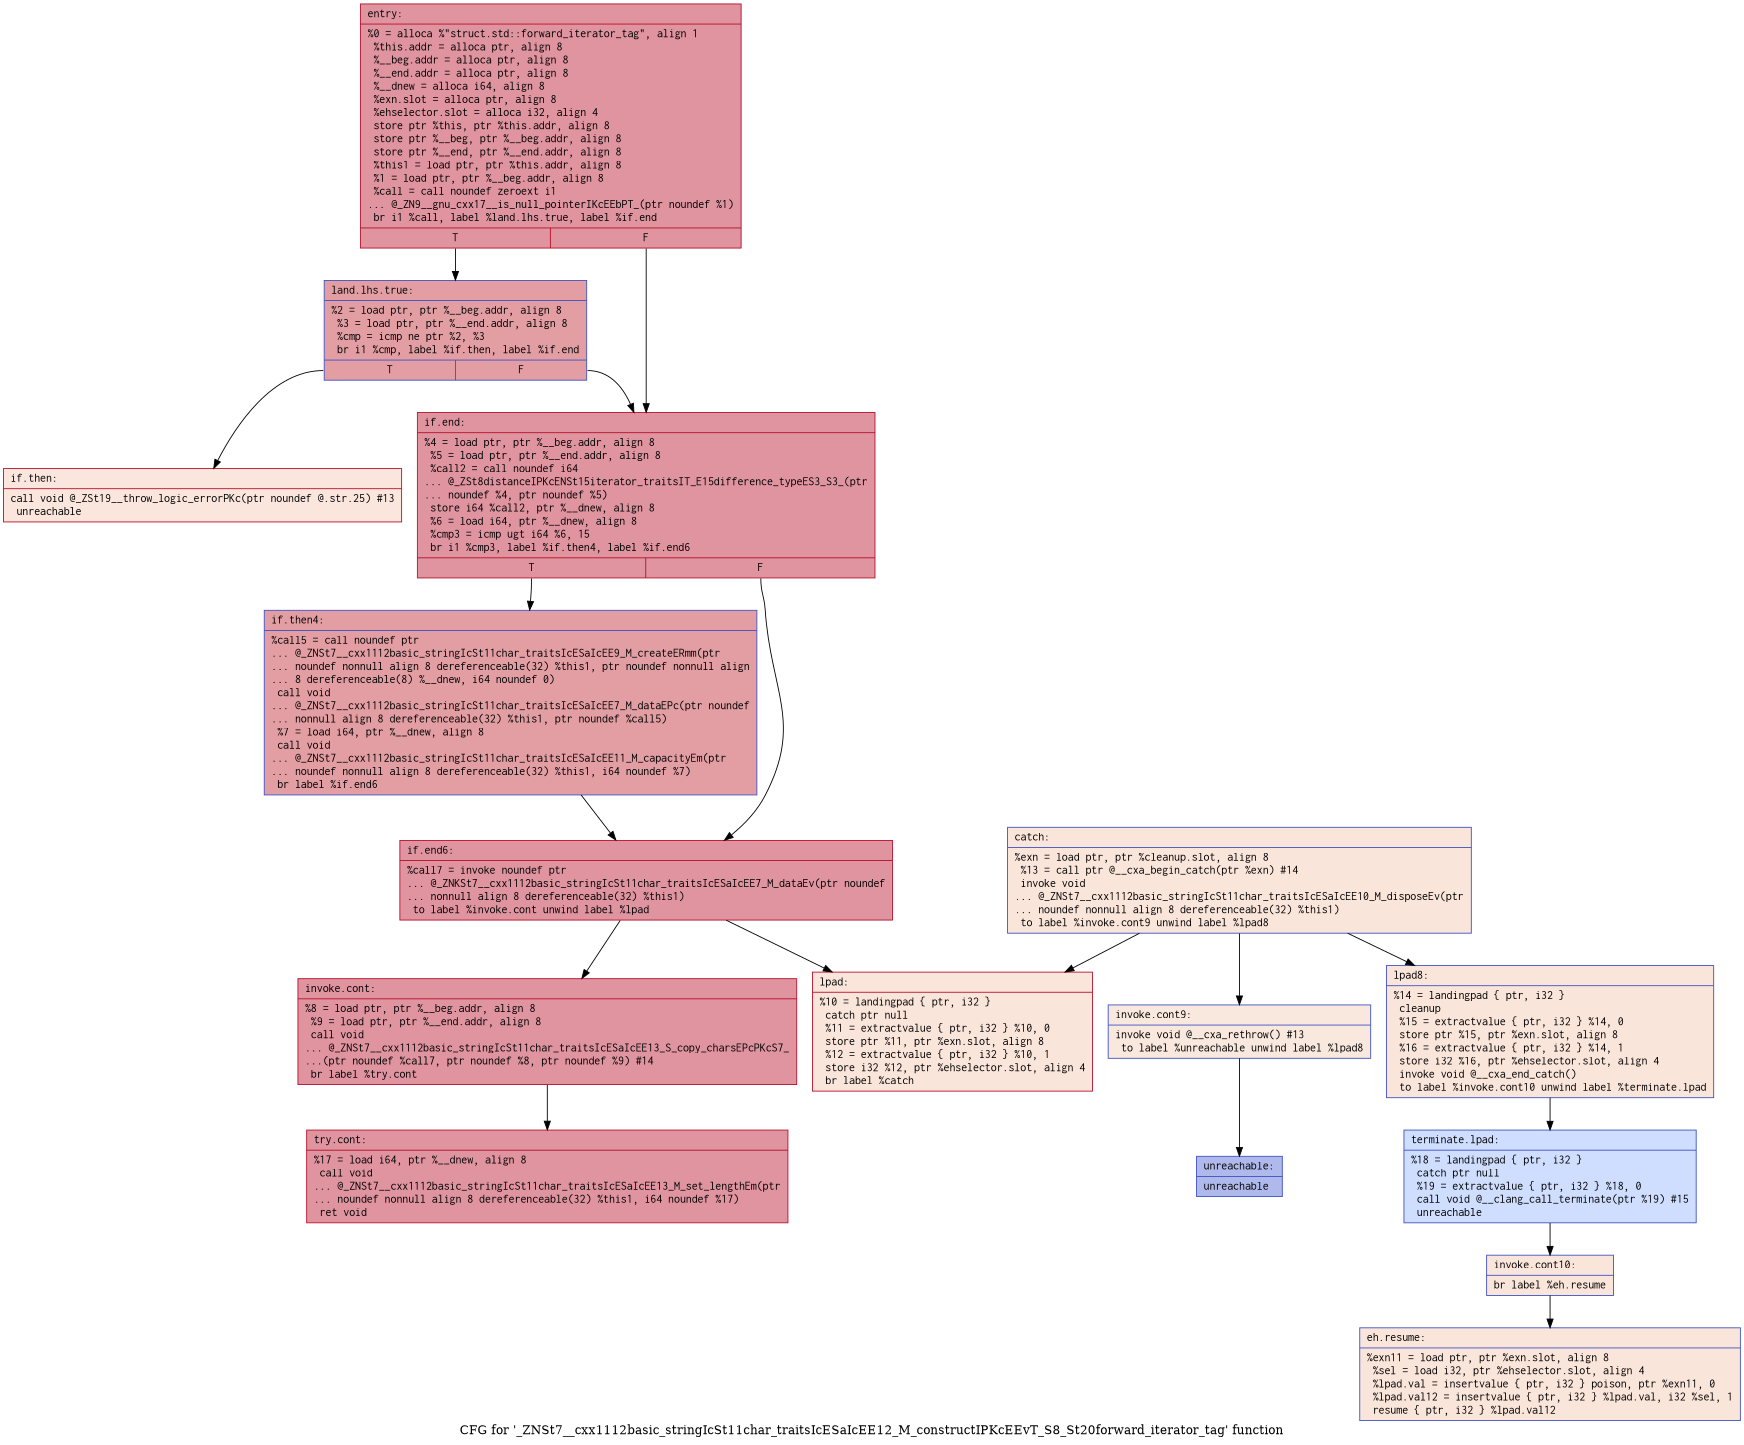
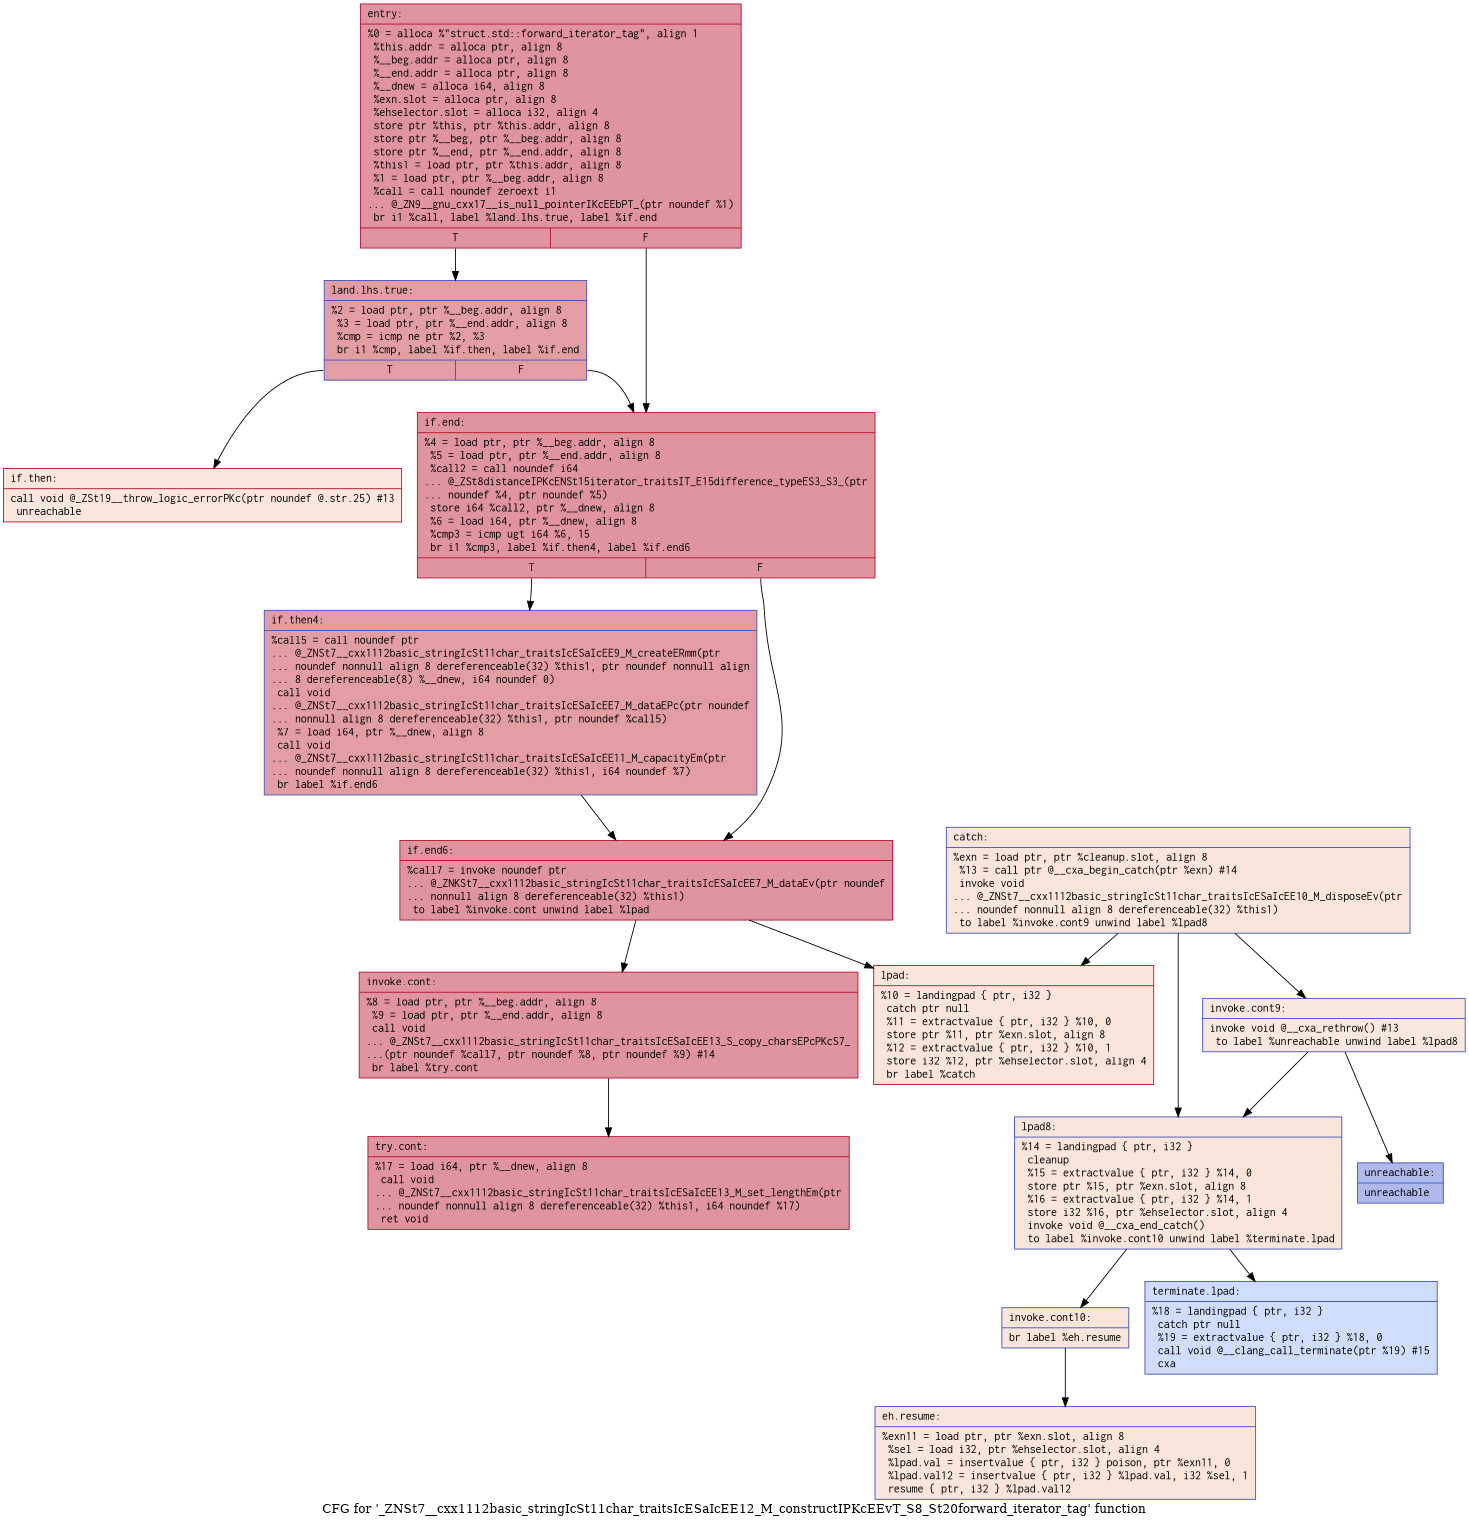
none -> (1279, 1081)
(1447, 1212) -> (1164, 1364)
(1550, 1235) -> (1107, 1275)
